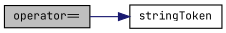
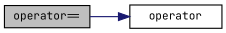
(176, 17) -> (176, 17)
